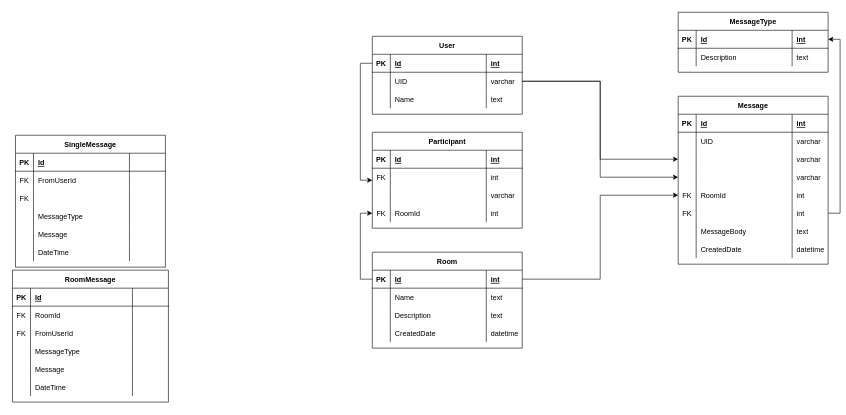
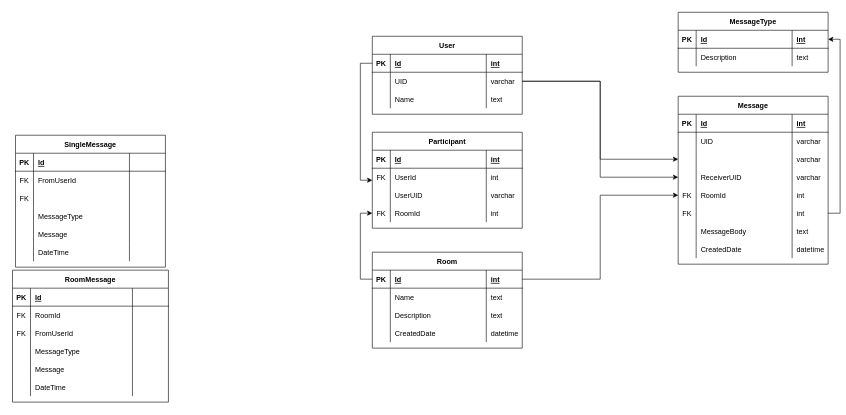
none -> (438, 177)
none -> (744, 177)
none -> (438, 195)
